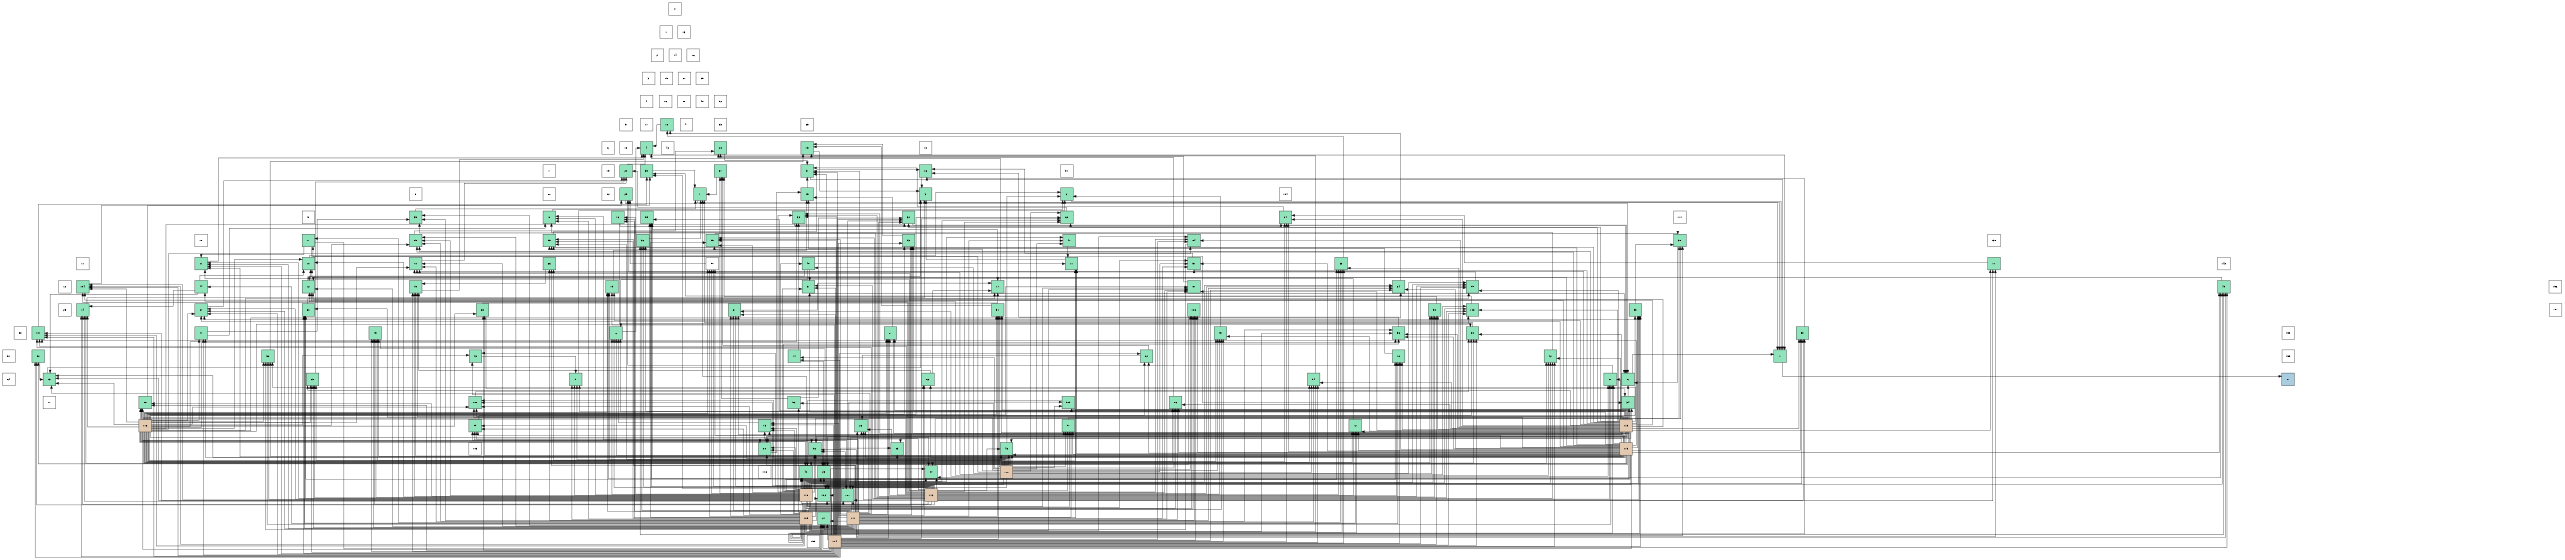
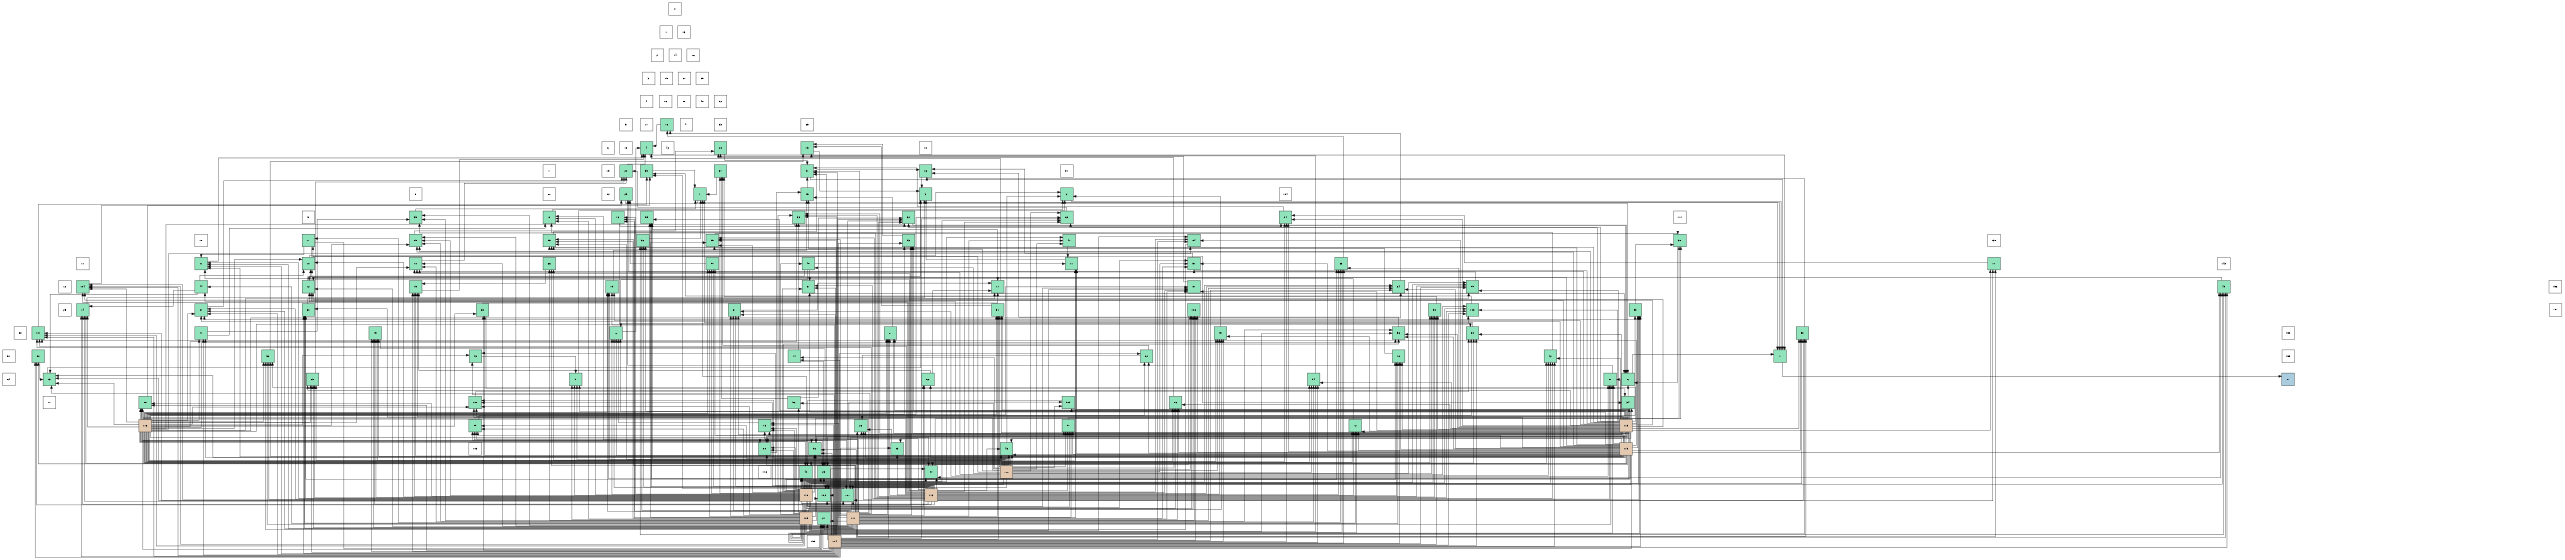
(712, 264) -> (712, 264)
(845, 452) -> (832, 490)
(1683, 530) -> (1423, 536)
